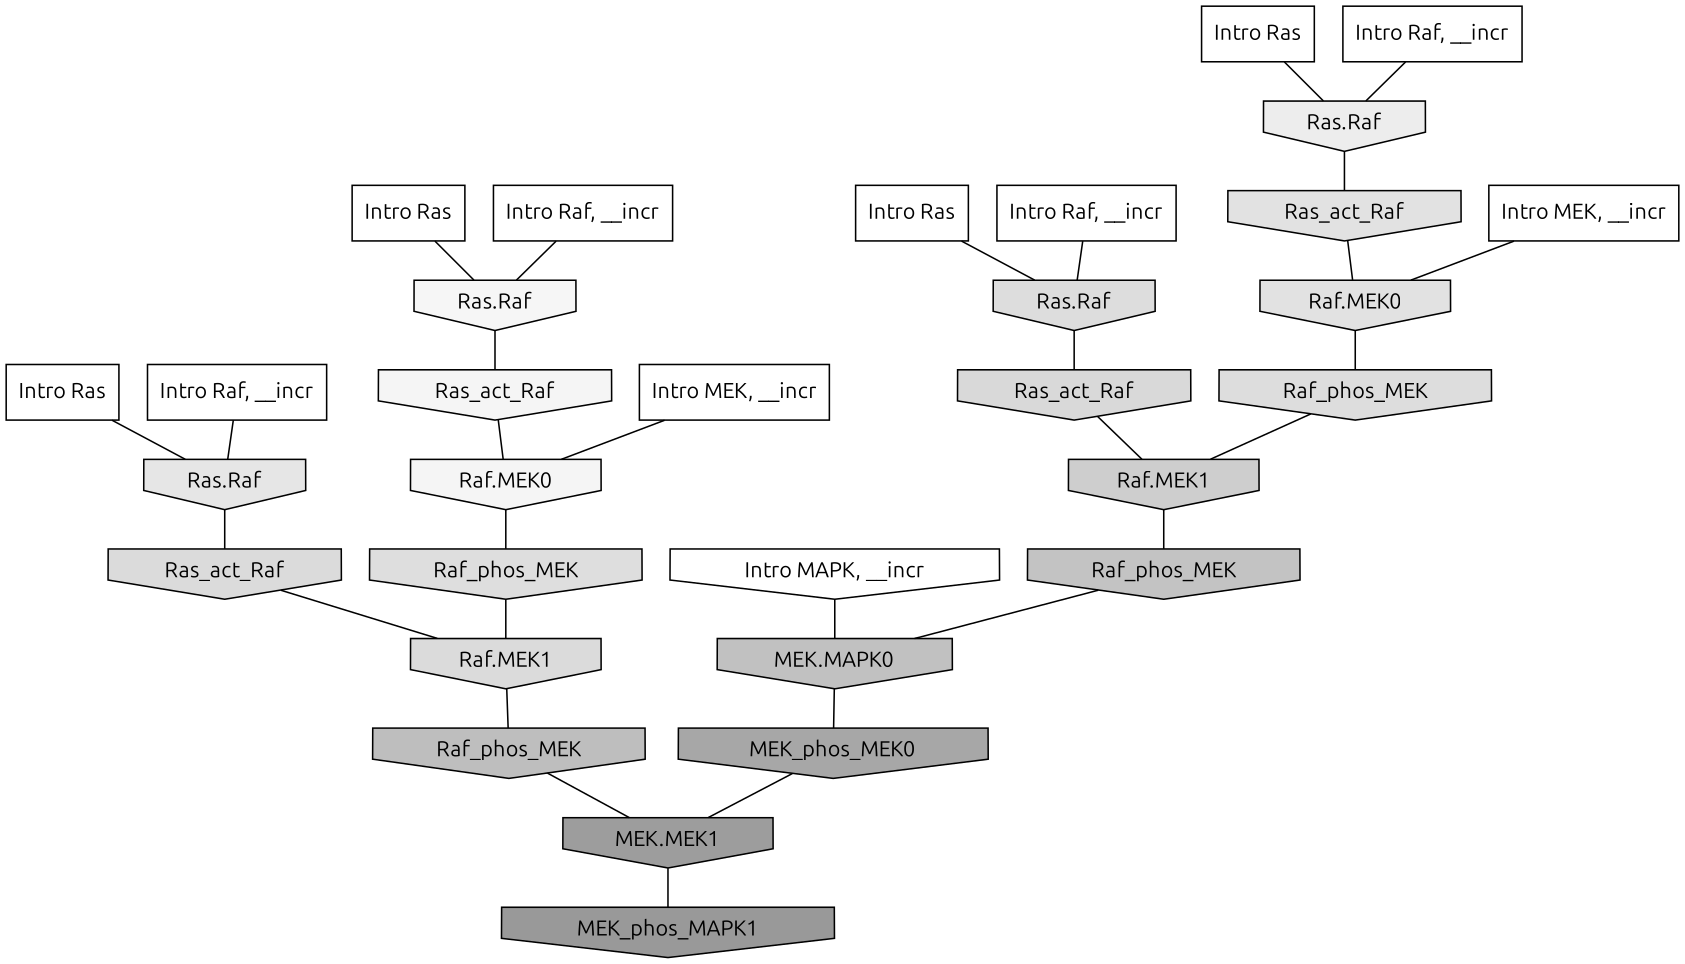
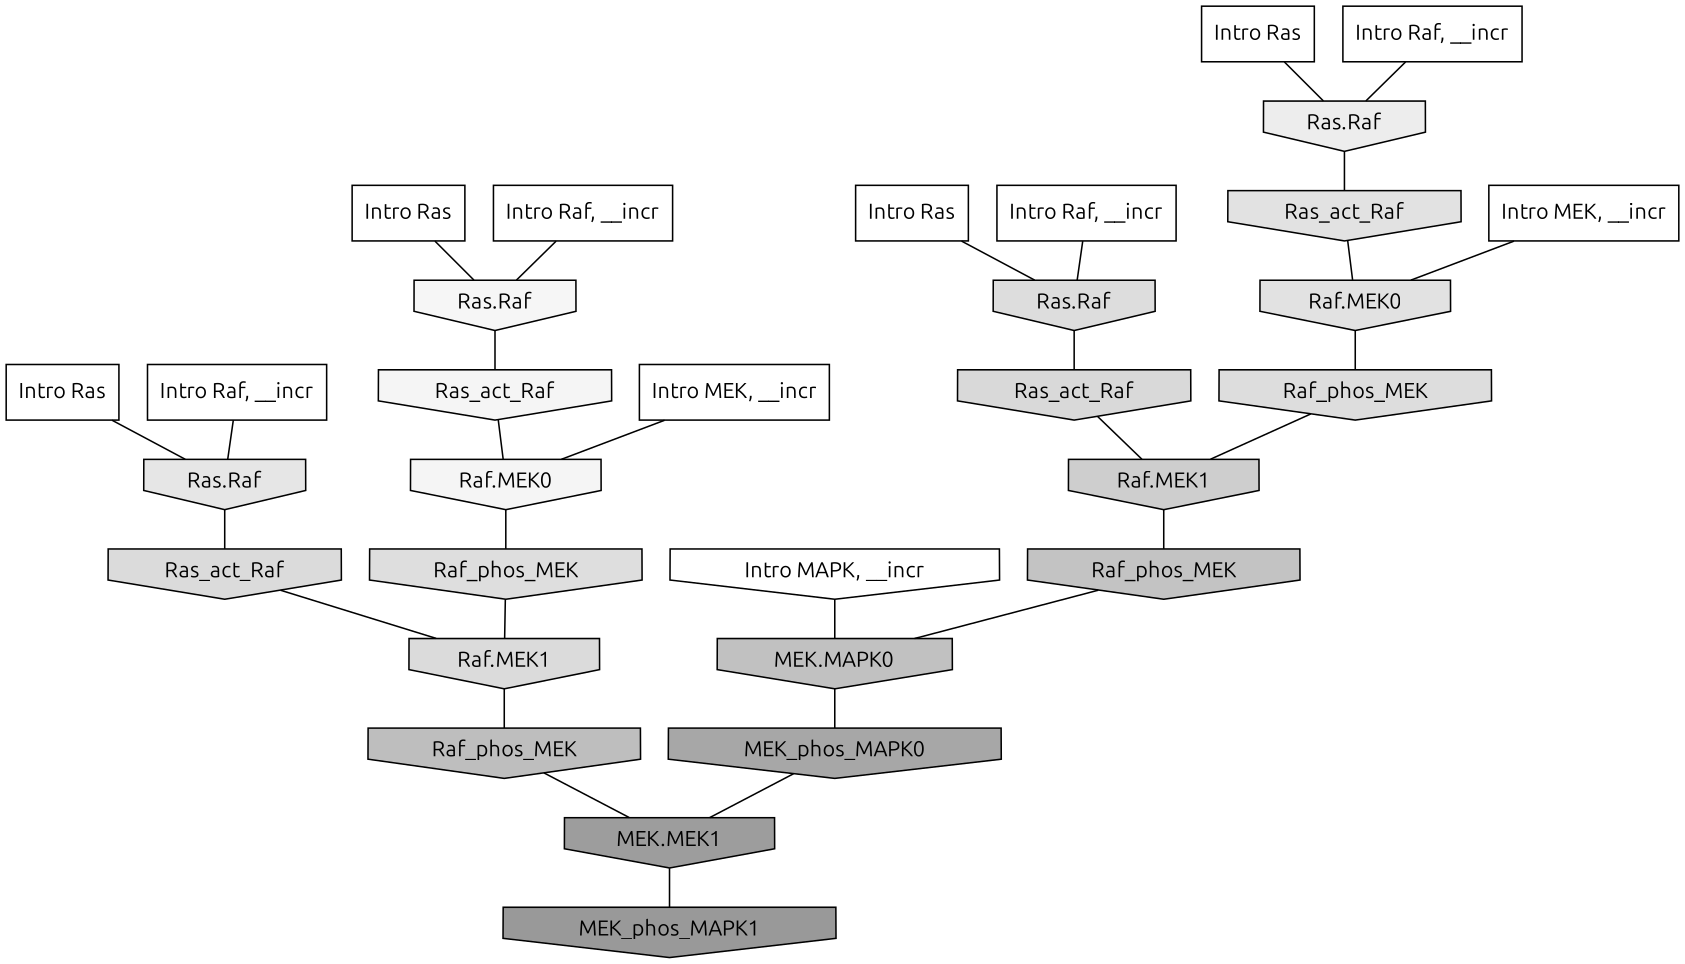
(833, 751) -> (835, 751)
